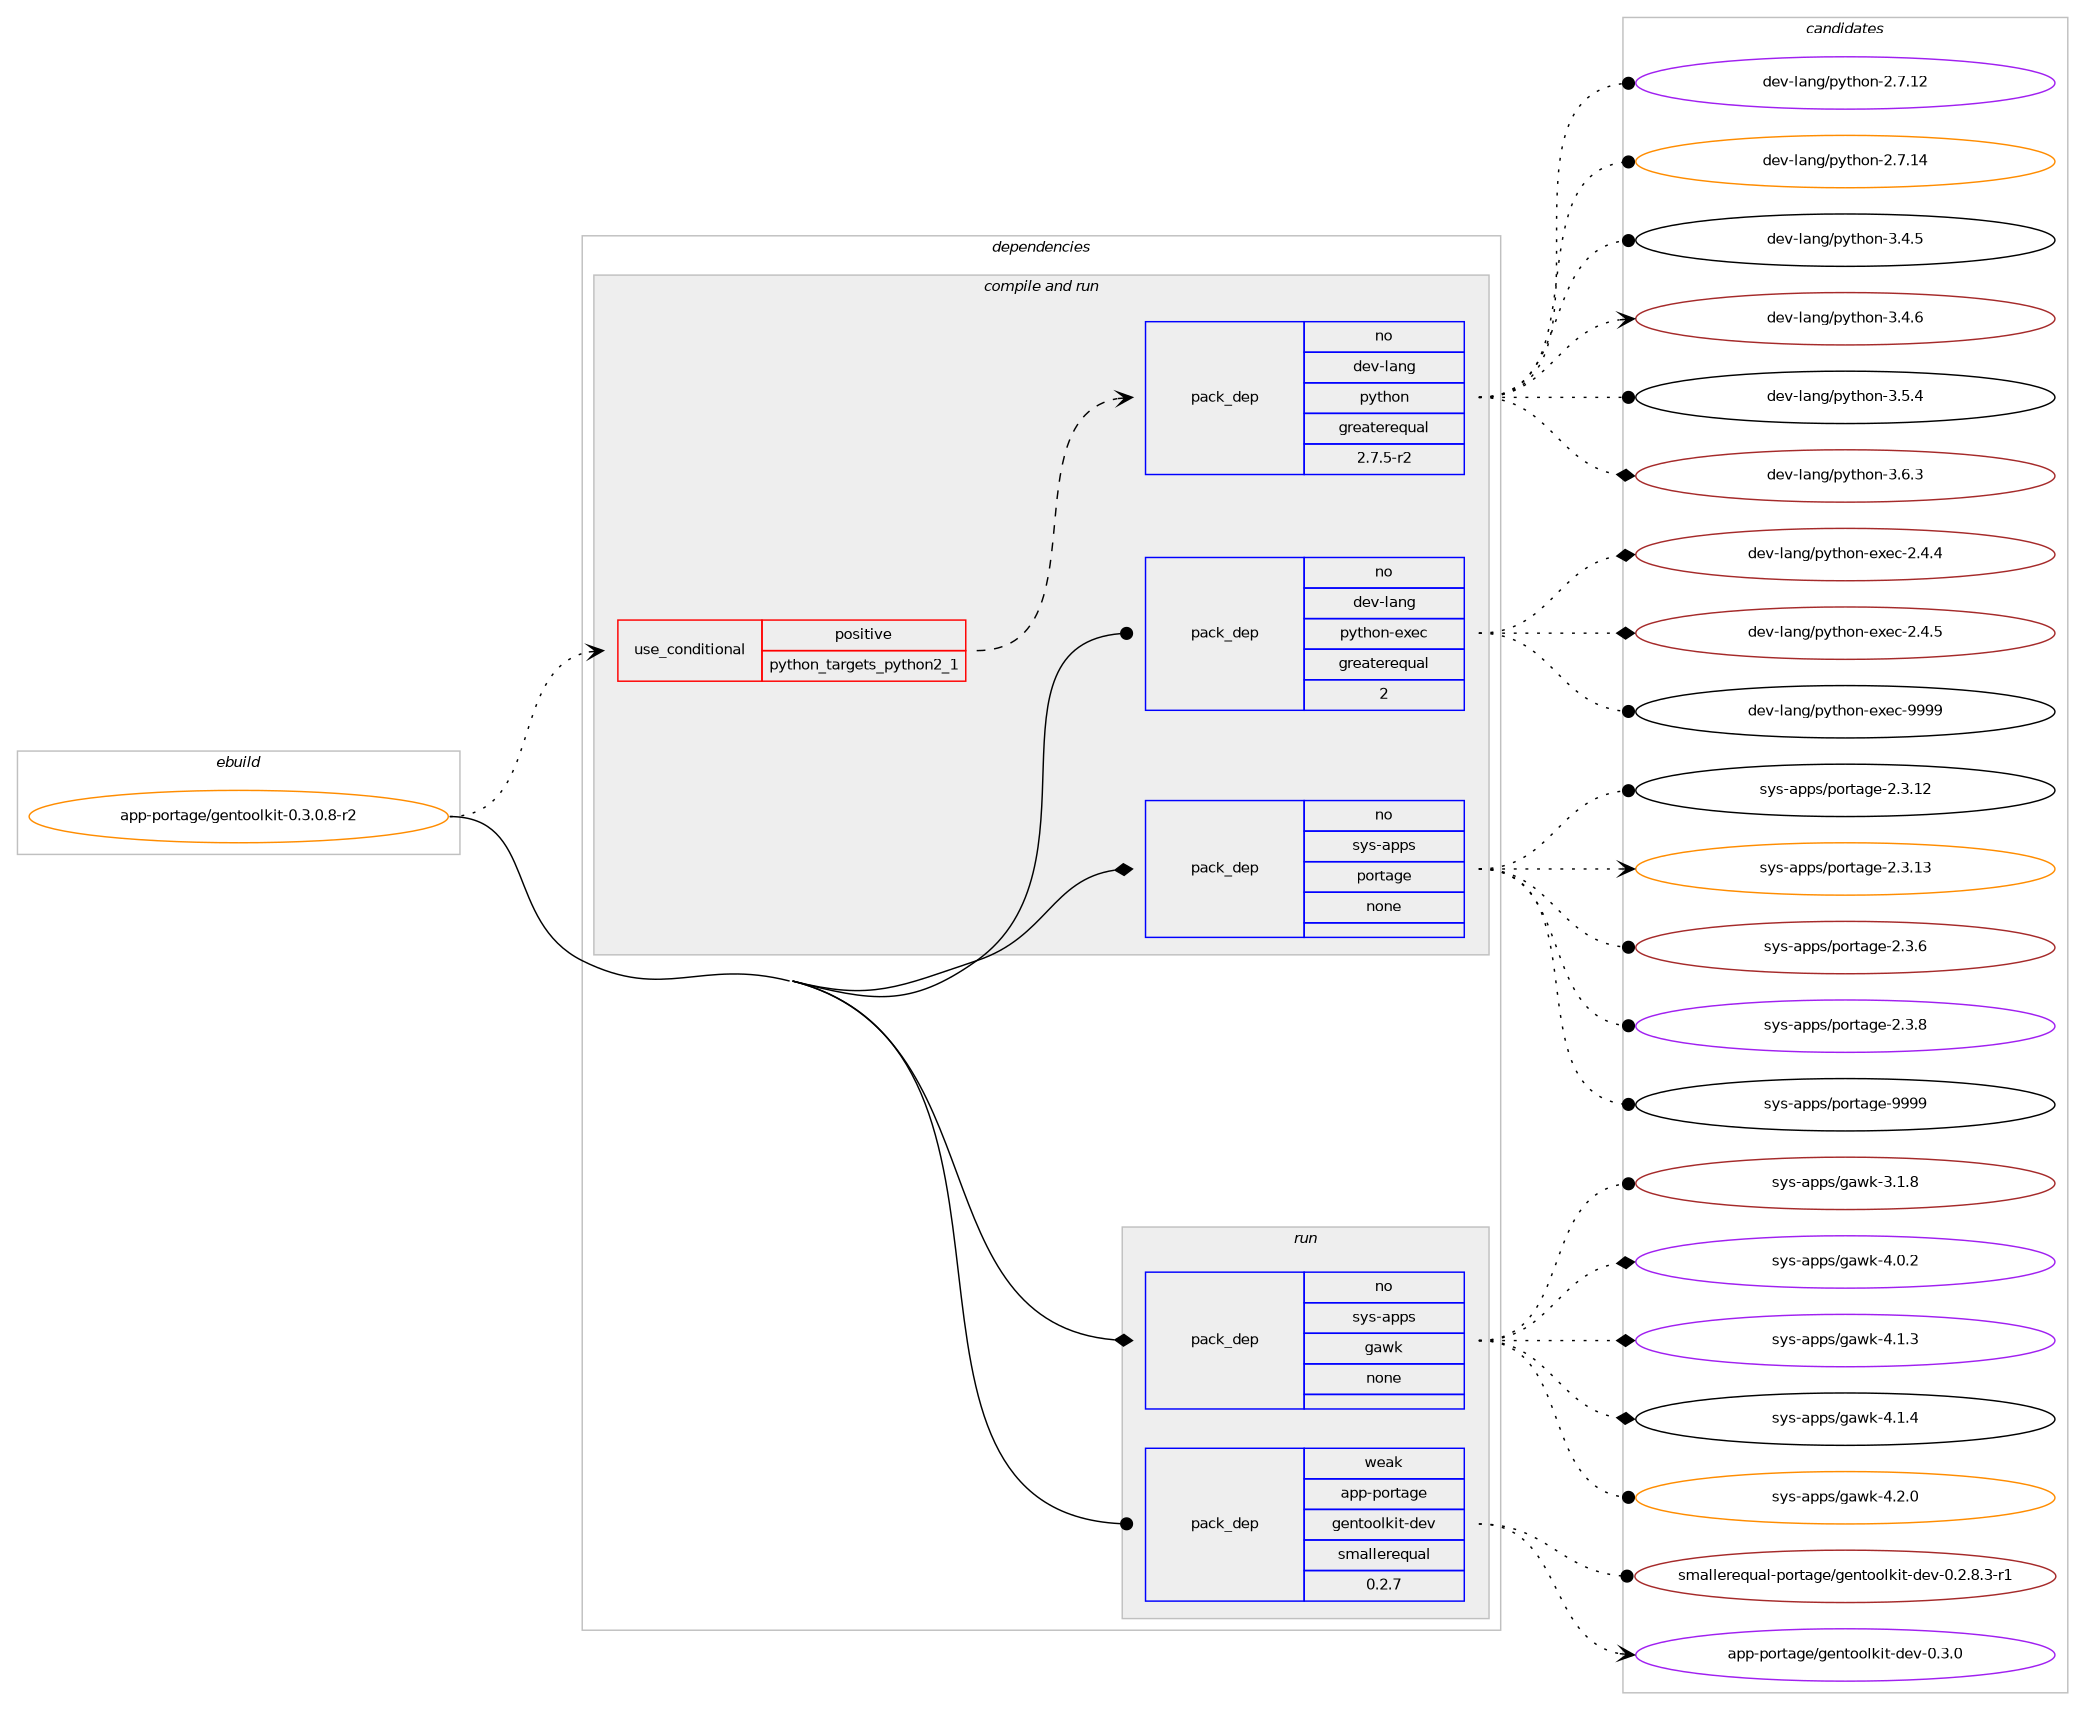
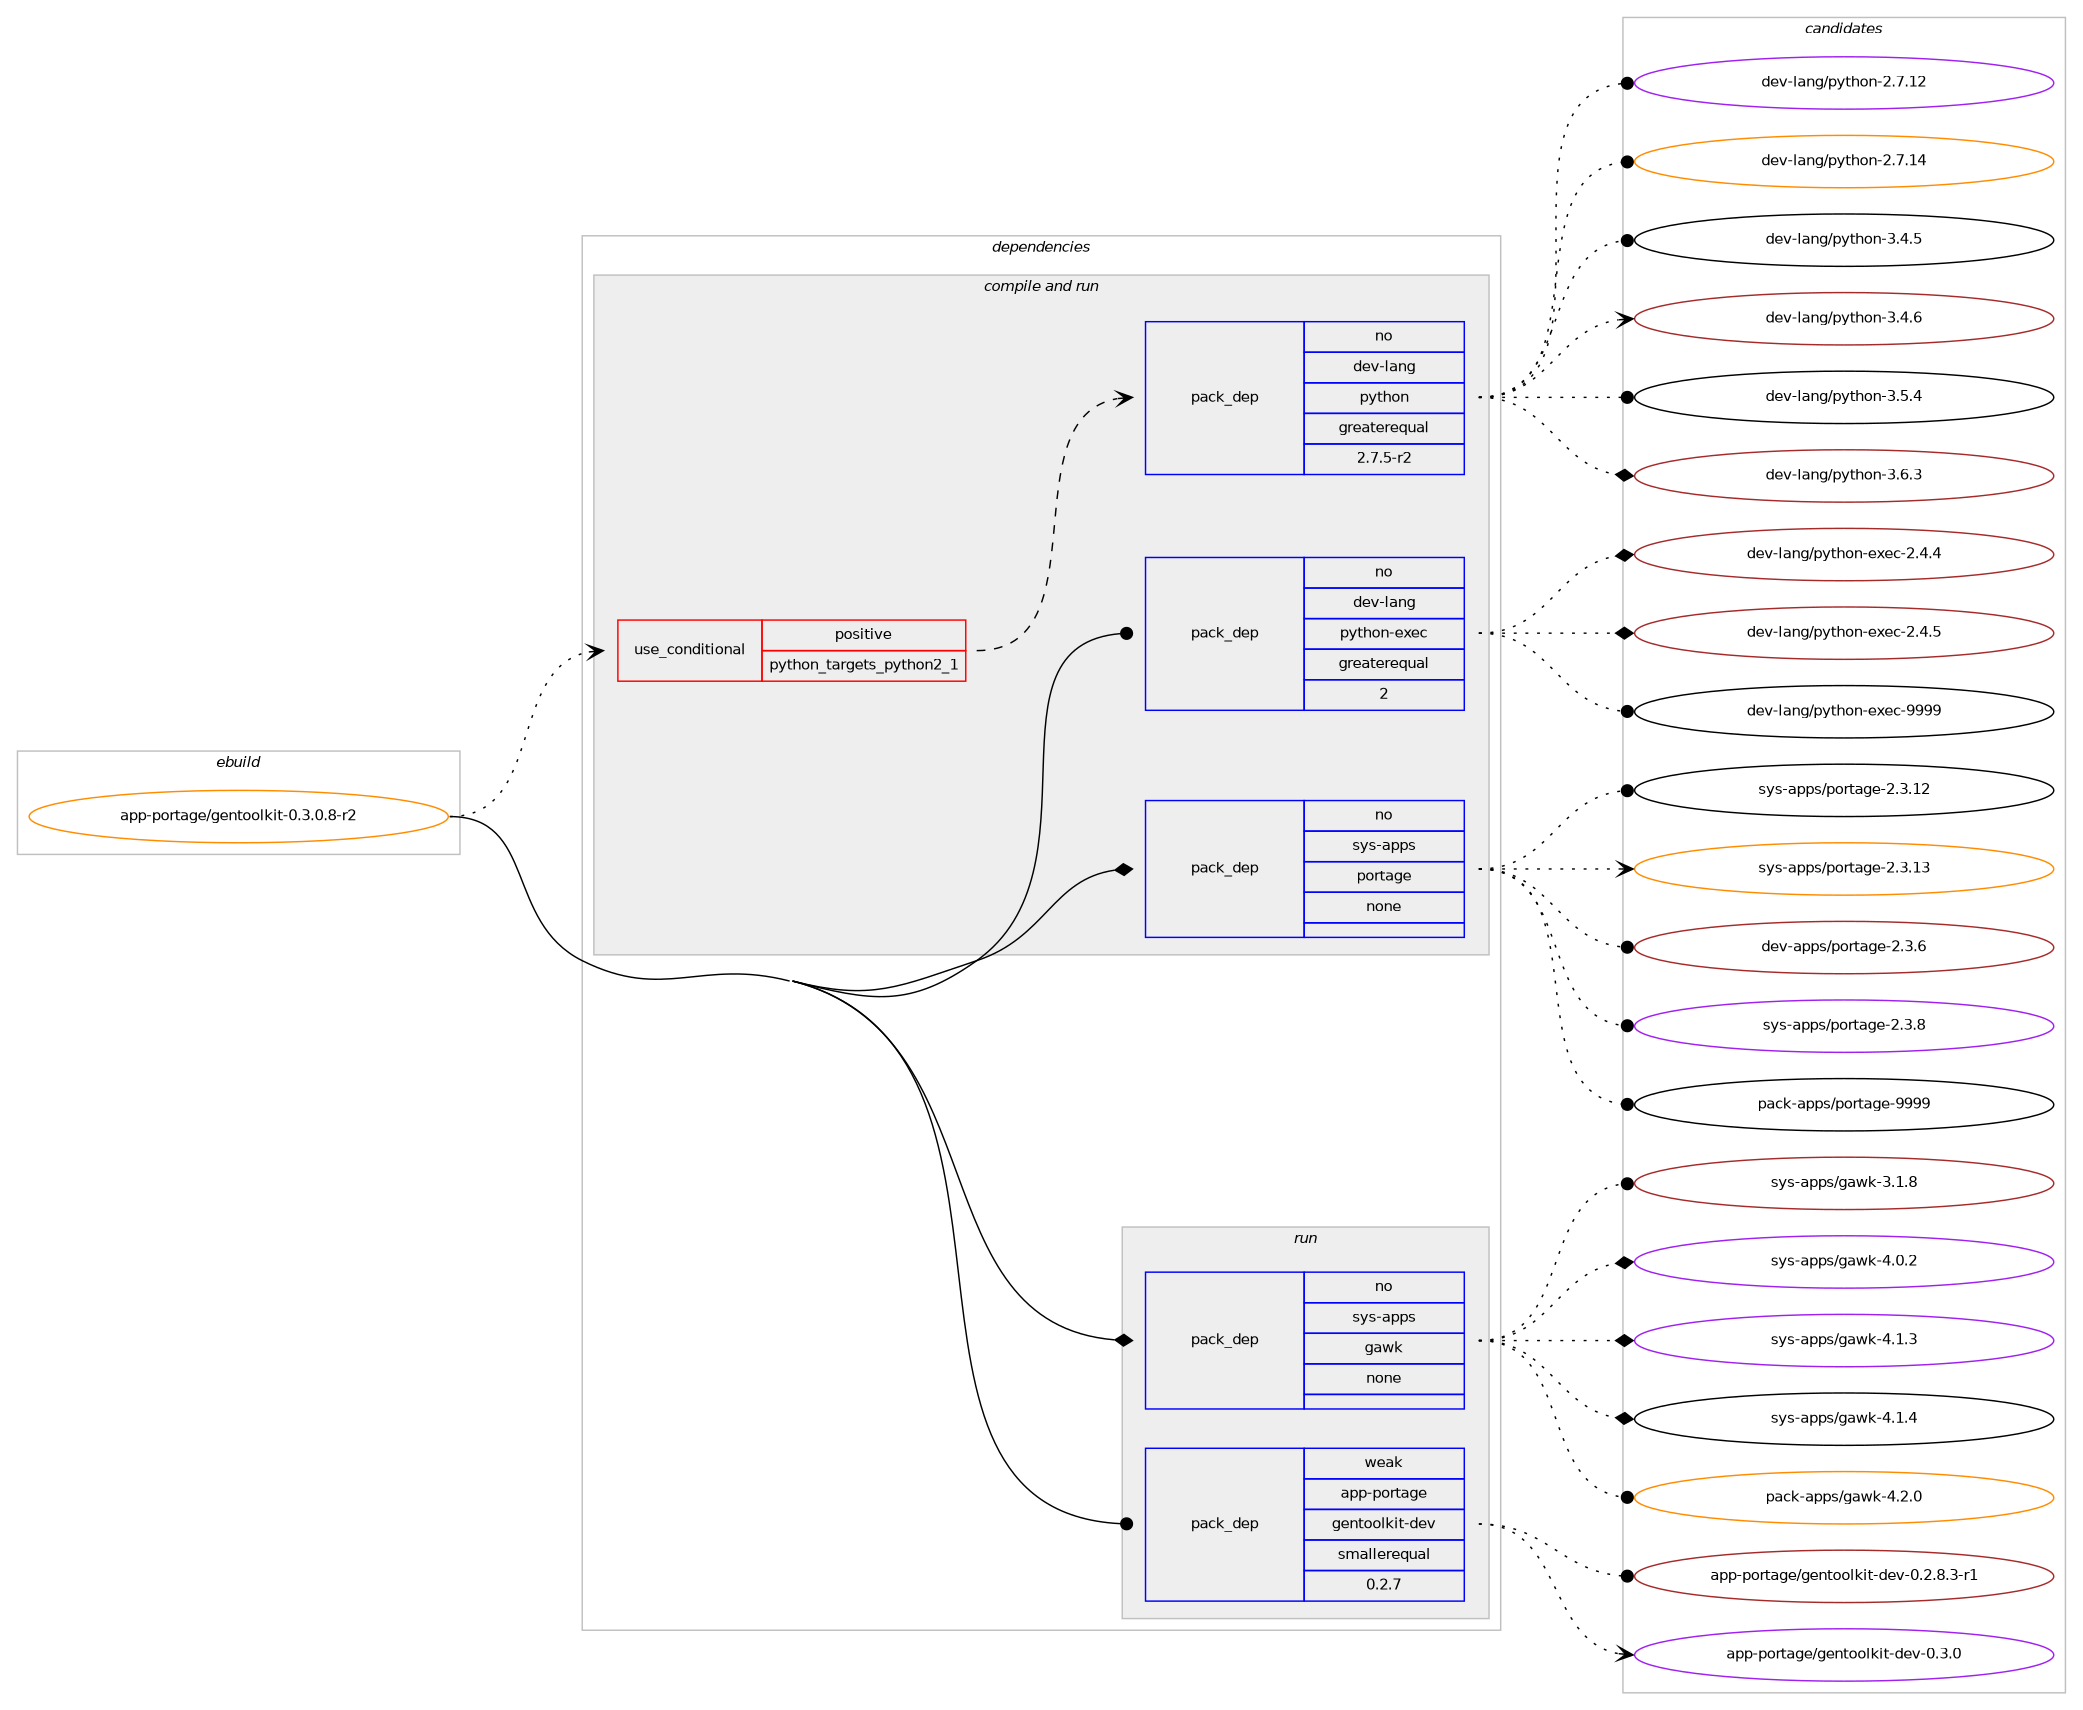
(1845, 948) -> (1844, 948)
(1845, 1105) -> (1844, 1105)
(1845, 1498) -> (1844, 1498)
(1845, 1576) -> (1844, 1576)
